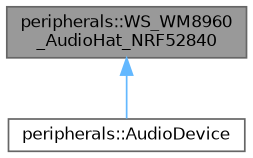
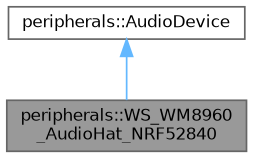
(127, 97) -> (127, 78)
